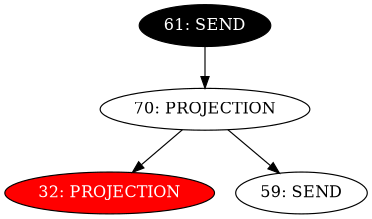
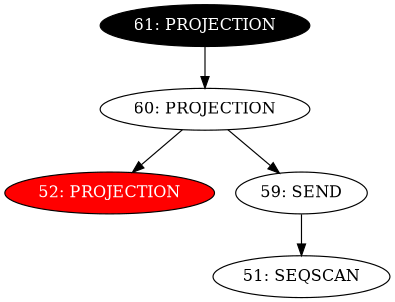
(205, 26) -> (205, 26)
(205, 109) -> (205, 109)
(110, 193) -> (110, 193)
none -> (301, 277)
